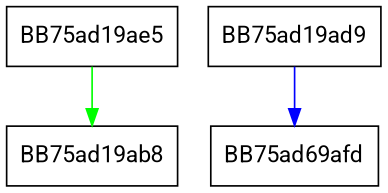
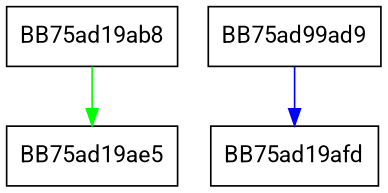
(295, 37) -> (295, 37)
(92, 88) -> (92, 88)
(295, 156) -> (295, 156)
